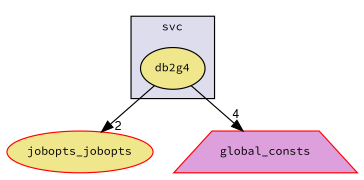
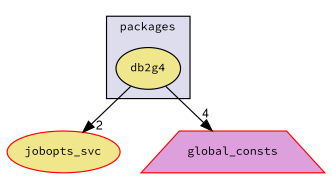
(173, 27) -> (148, 27)
(80, 152) -> (64, 152)
